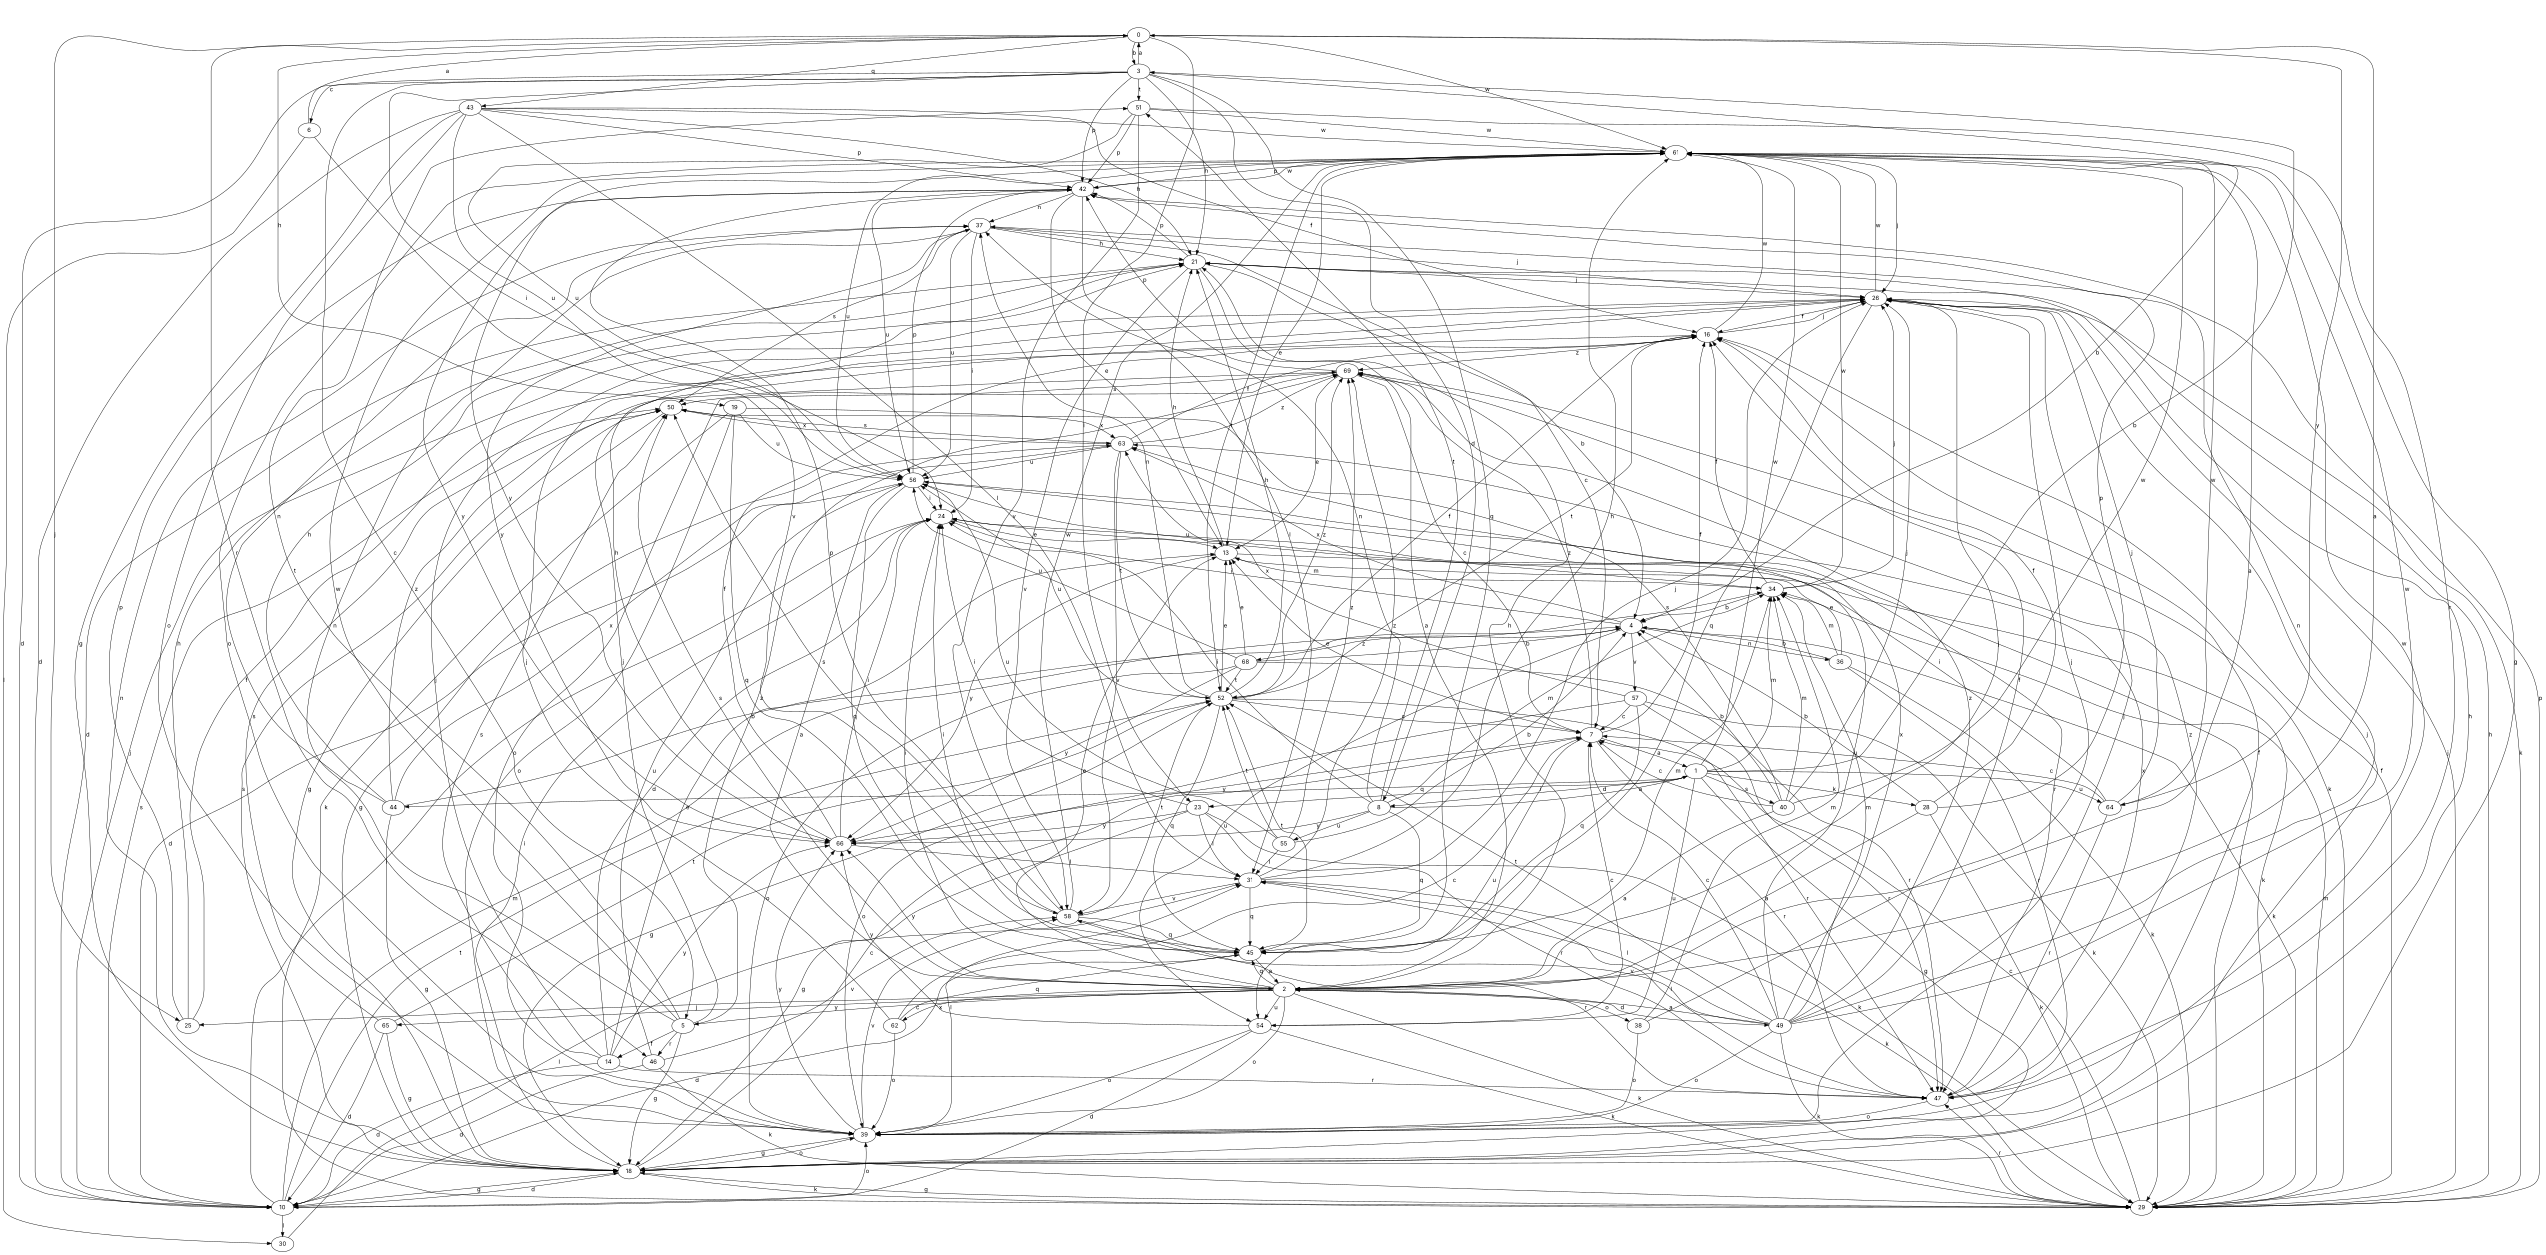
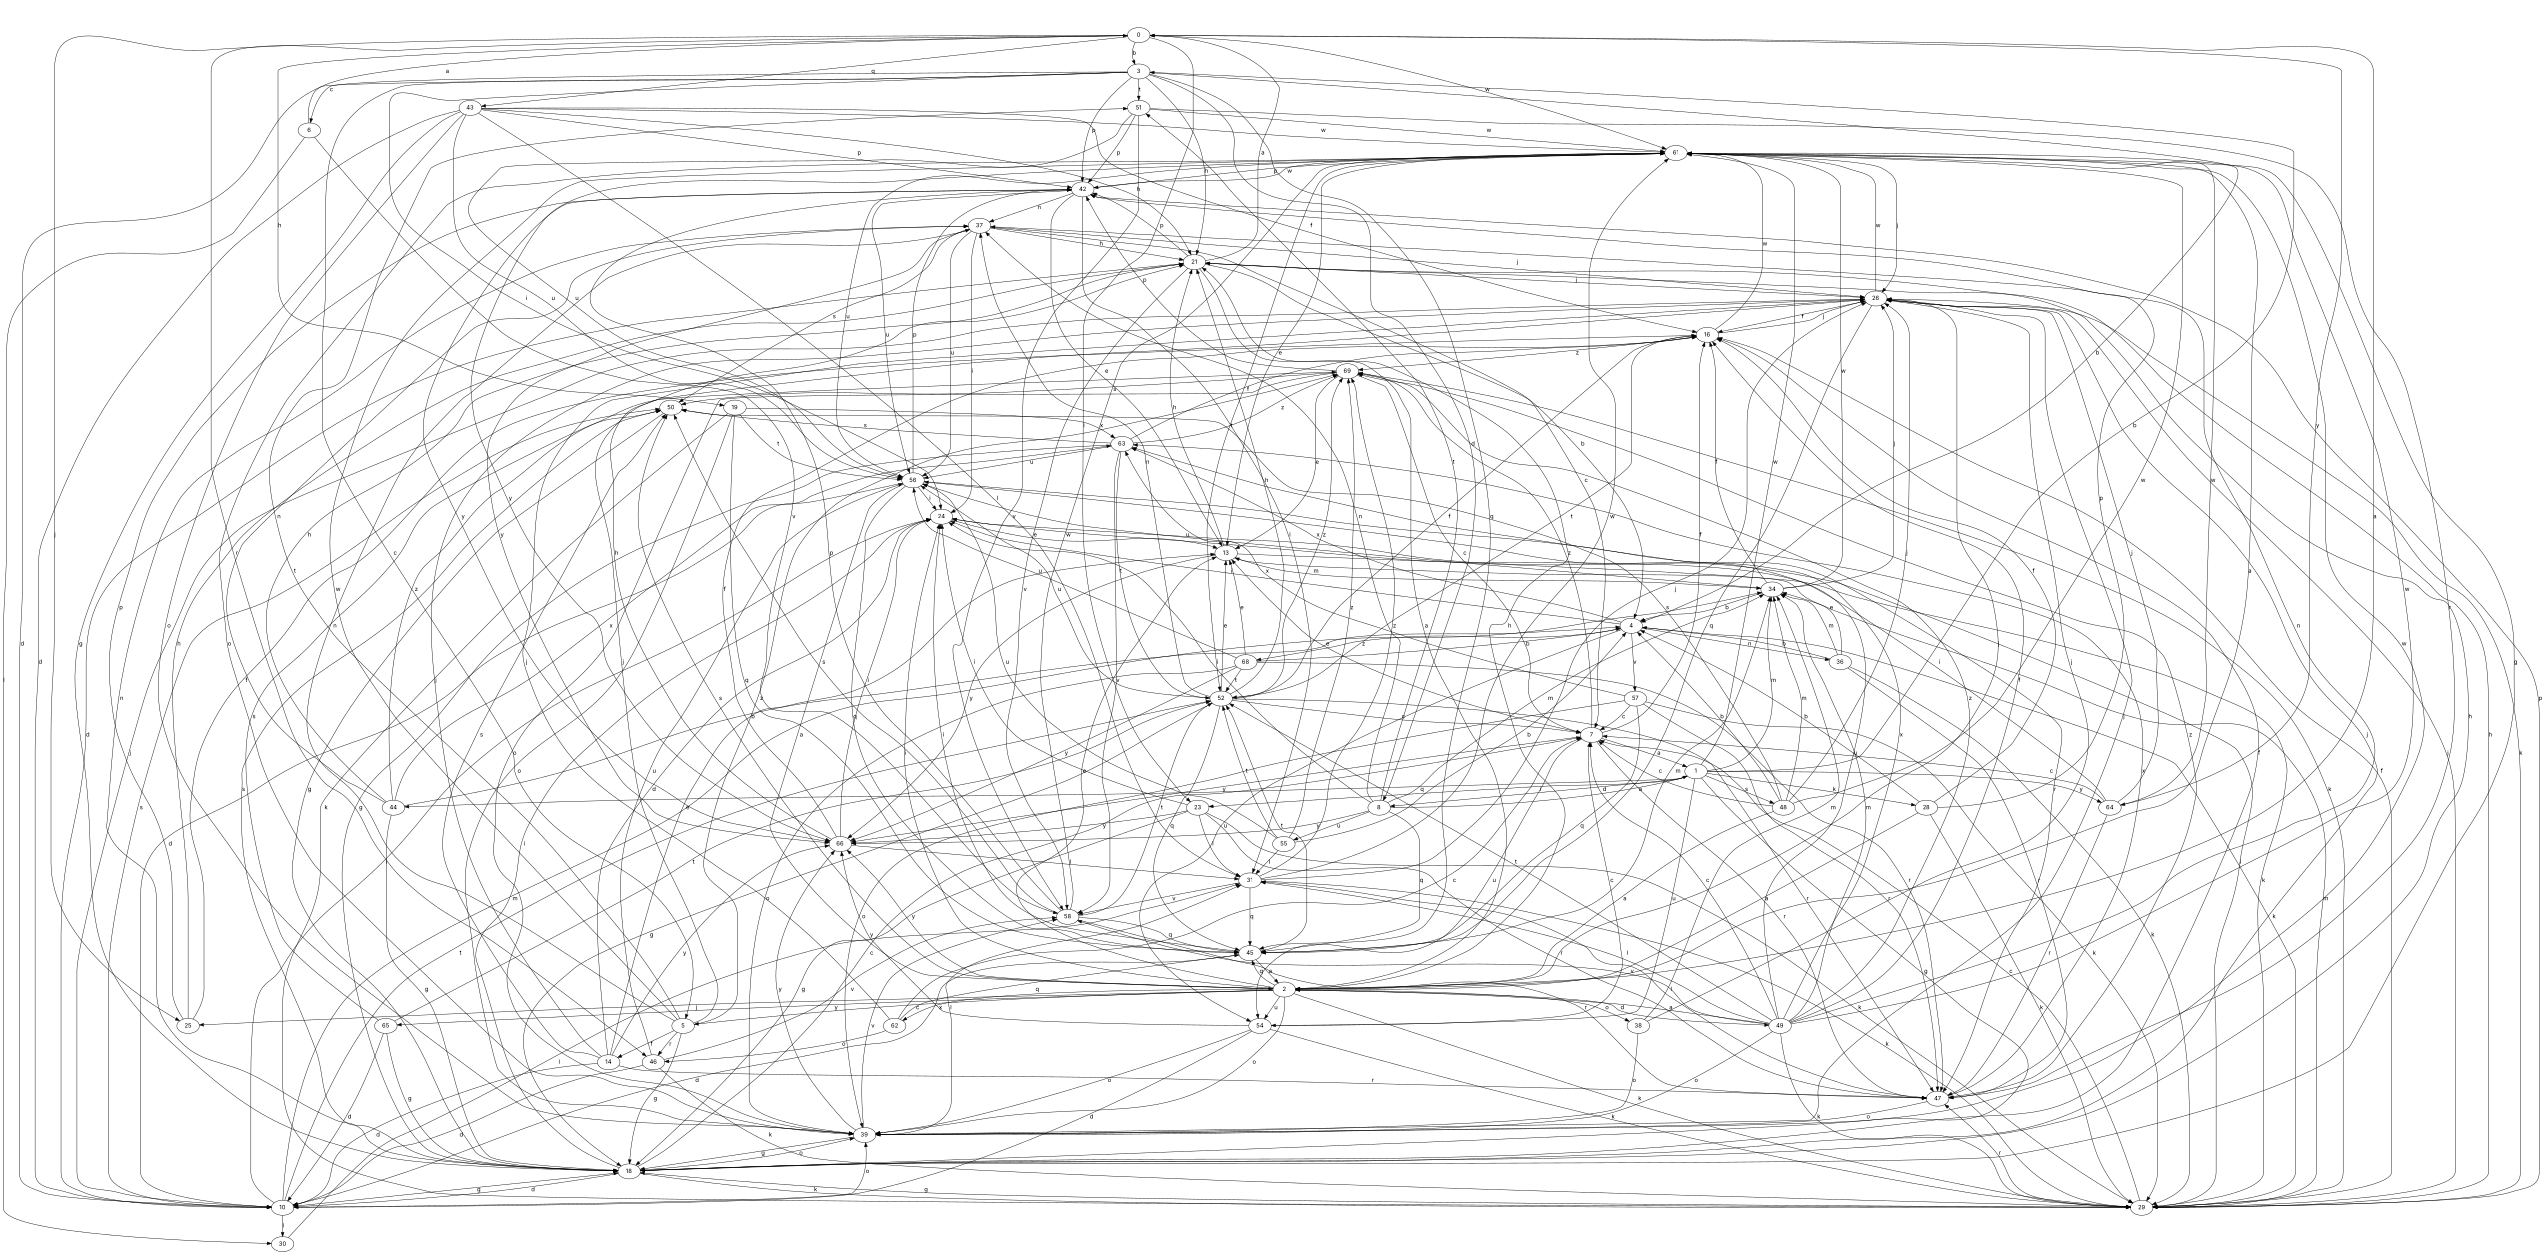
(1139, 55) -> (1268, 129)
(893, 436) -> none
(778, 444) -> (778, 444)
(1612, 517) -> (1612, 517)
(2081, 789) -> (2081, 789)
(1783, 808) -> (1783, 808)
(891, 1081) -> (778, 1052)
